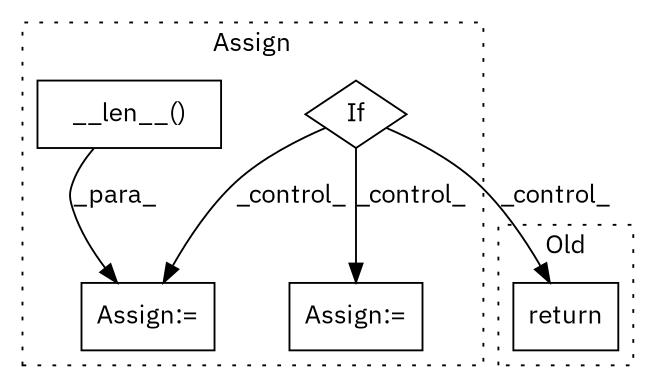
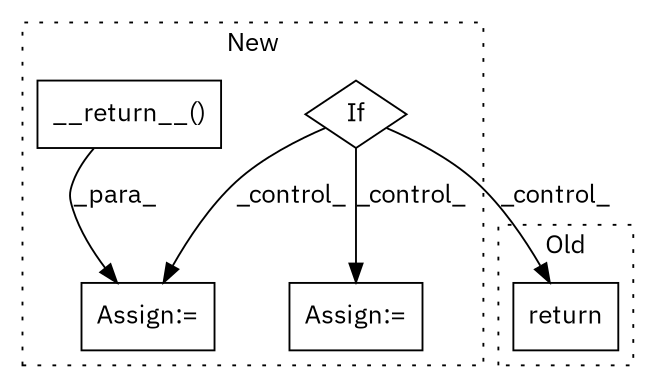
(253, 44) -> (253, 44)
(129, 114) -> (129, 114)
